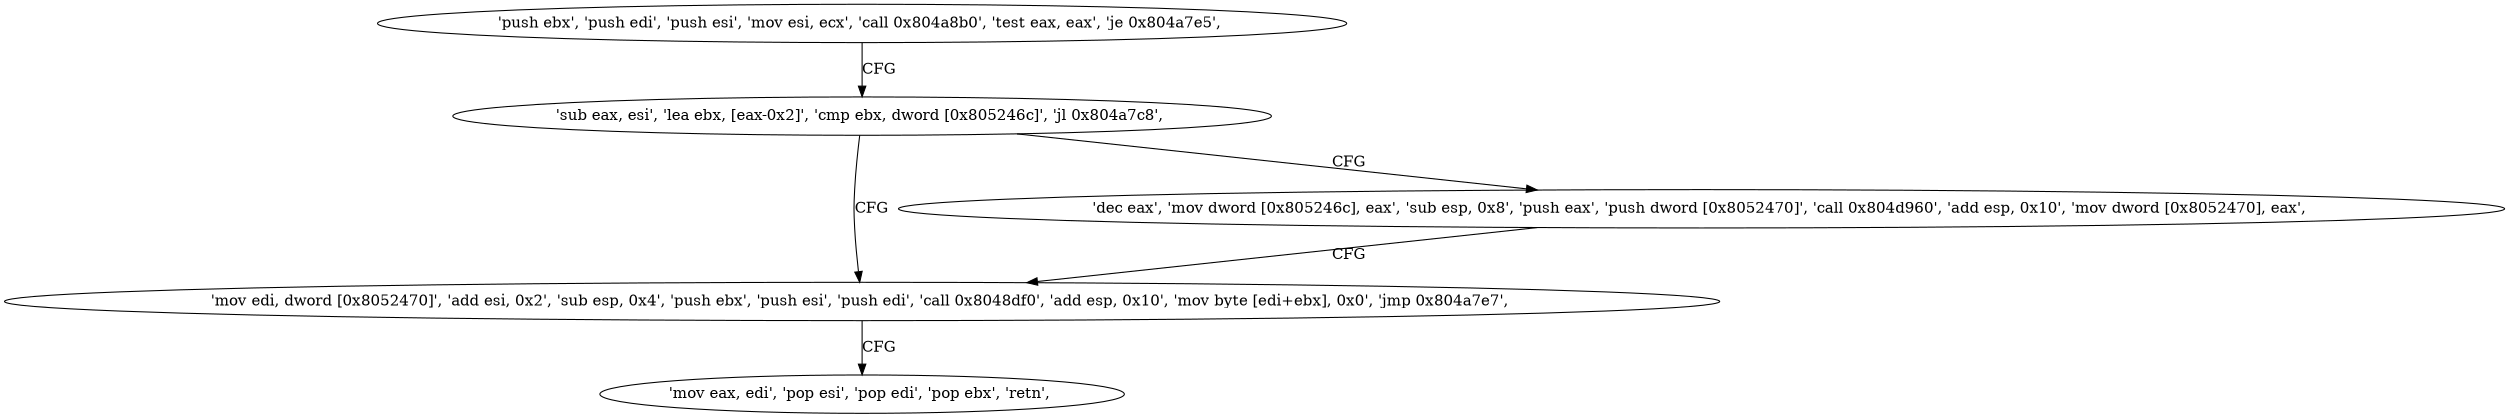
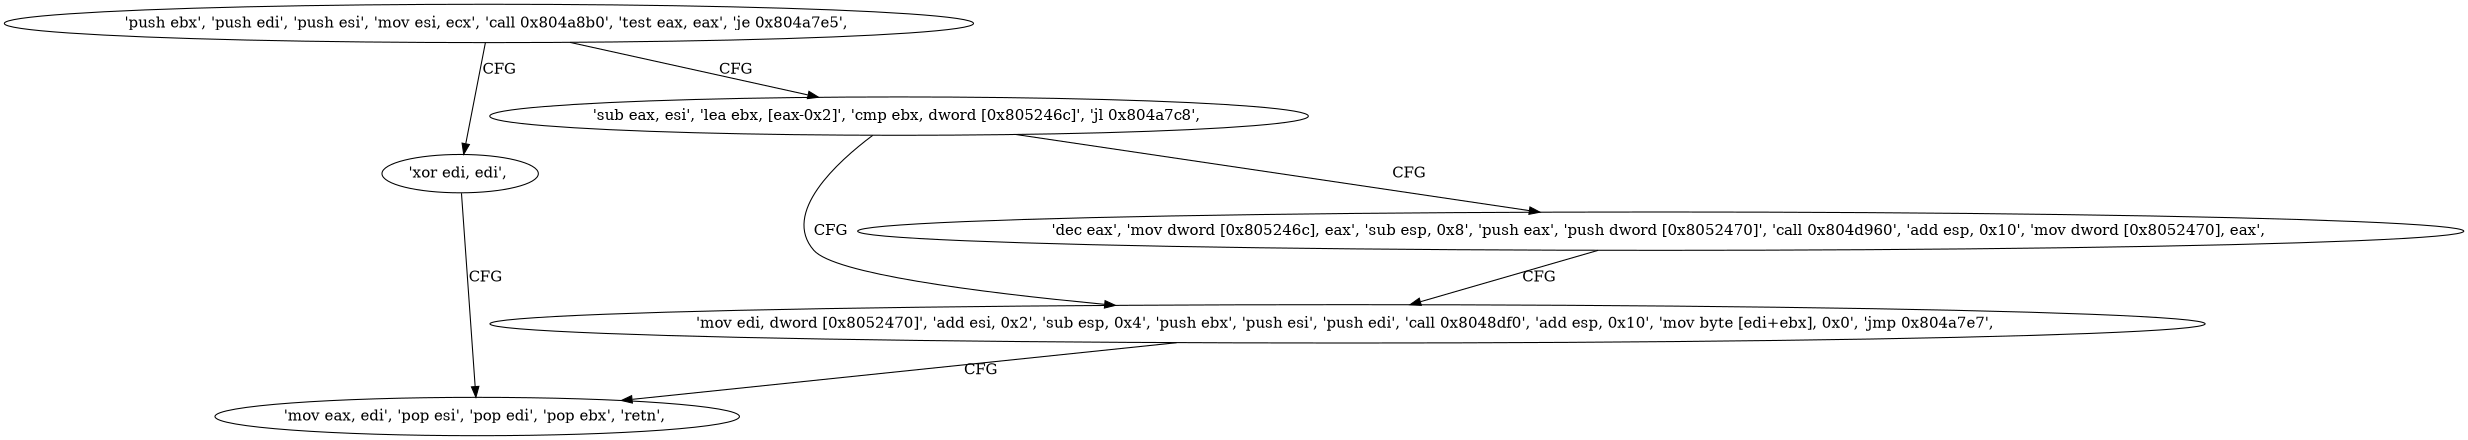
none -> (460, 174)
